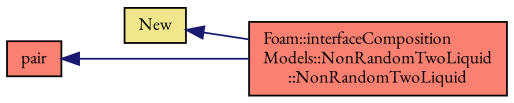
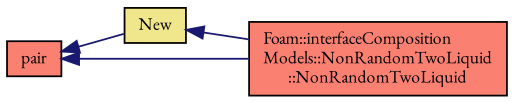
none -> (101, 40)
